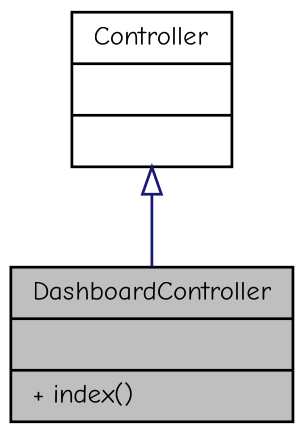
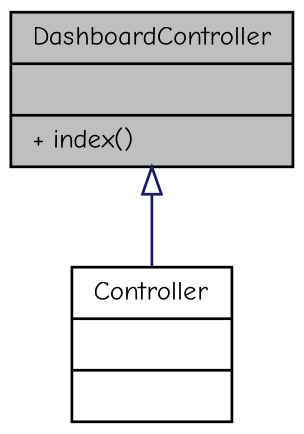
(152, 231) -> (152, 231)
